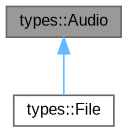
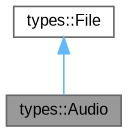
(64, 75) -> (64, 75)
